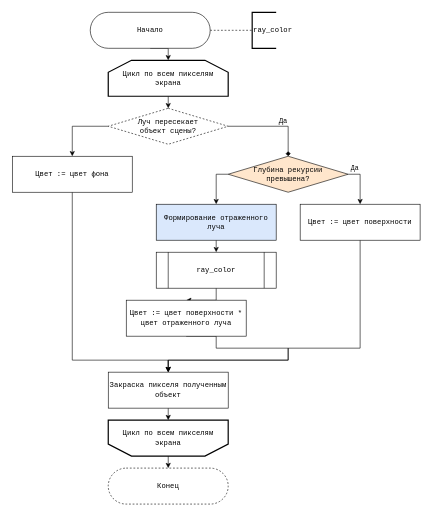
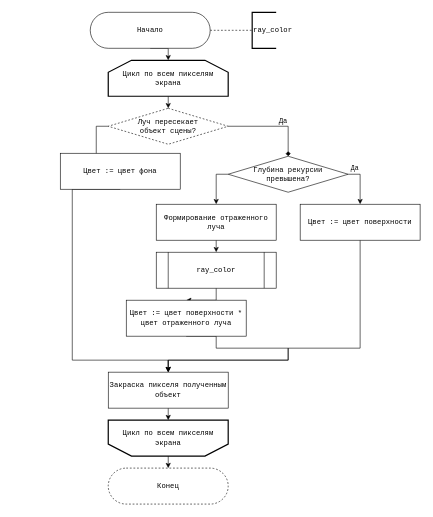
(72, 174) -> (120, 171)
(288, 174) -> (288, 174)
(216, 222) -> (216, 222)
